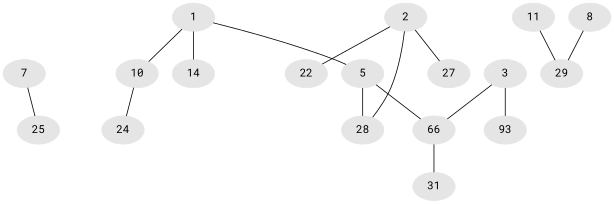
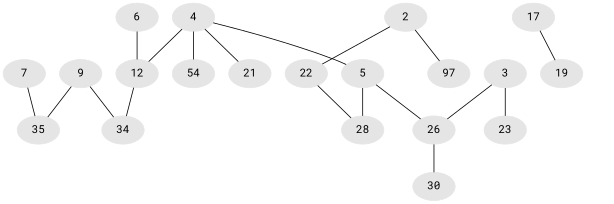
none -> (137, 17)
(193, 17) -> (193, 17)
(533, 17) -> (533, 17)
(590, 17) -> none
none -> (81, 74)
(137, 74) -> (137, 74)
(193, 74) -> (193, 74)
none -> (250, 74)
(449, 74) -> (449, 74)
(562, 74) -> (562, 74)
(395, 77) -> (334, 102)
(38, 130) -> (38, 130)
(123, 130) -> (123, 130)
(434, 130) -> (434, 130)
(505, 130) -> (505, 130)
(434, 186) -> (434, 186)
